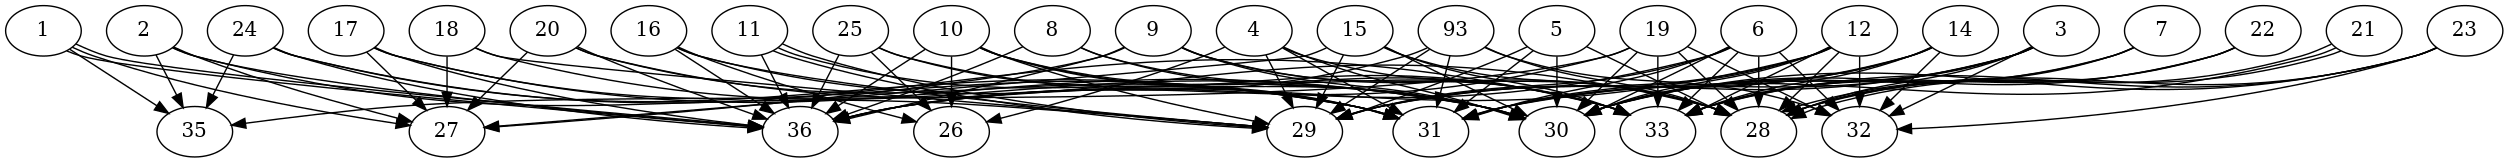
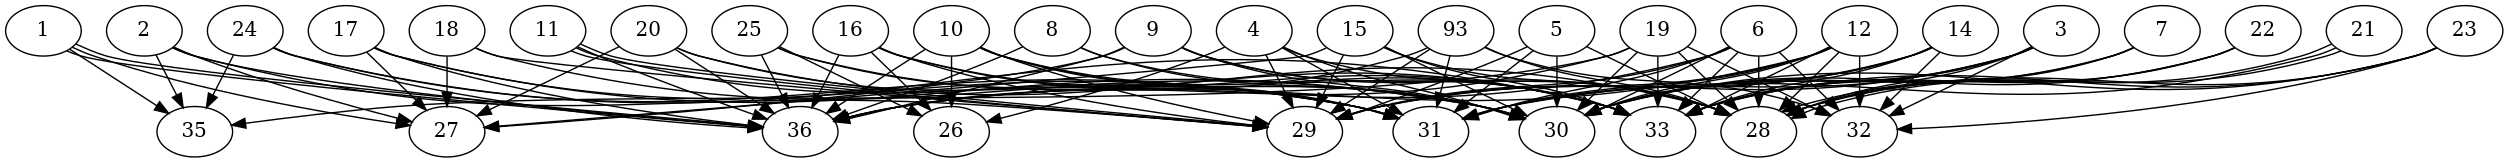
none -> (1247, 82)
